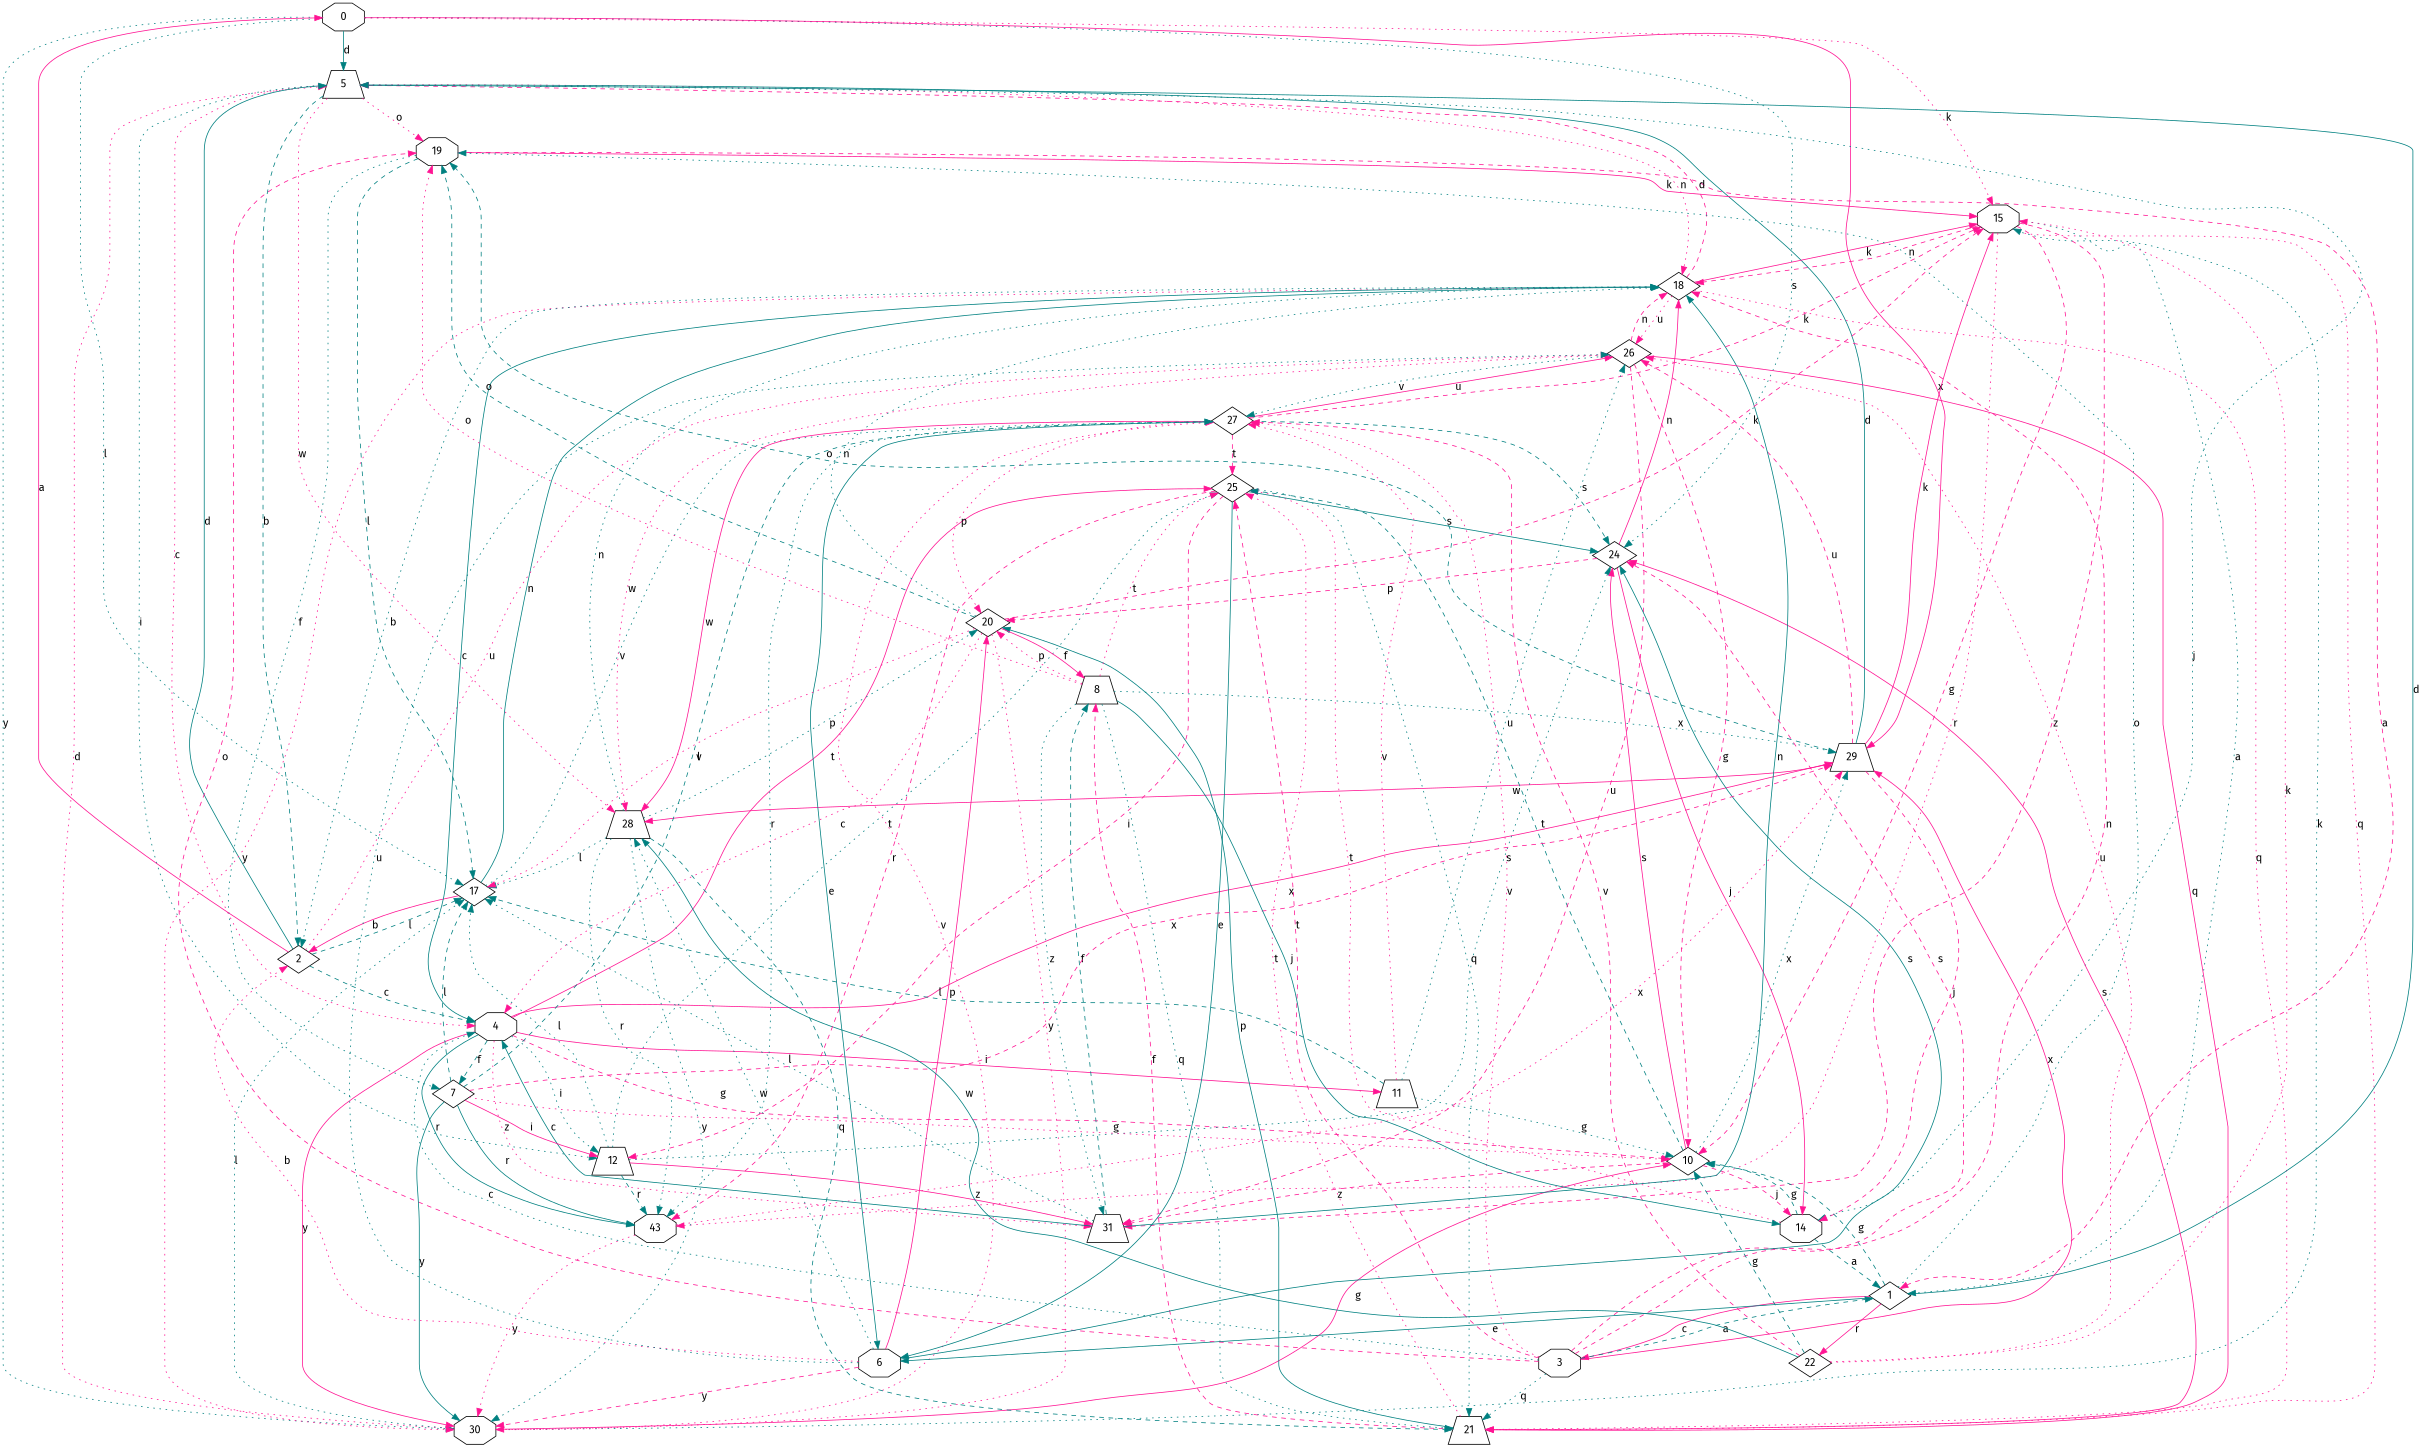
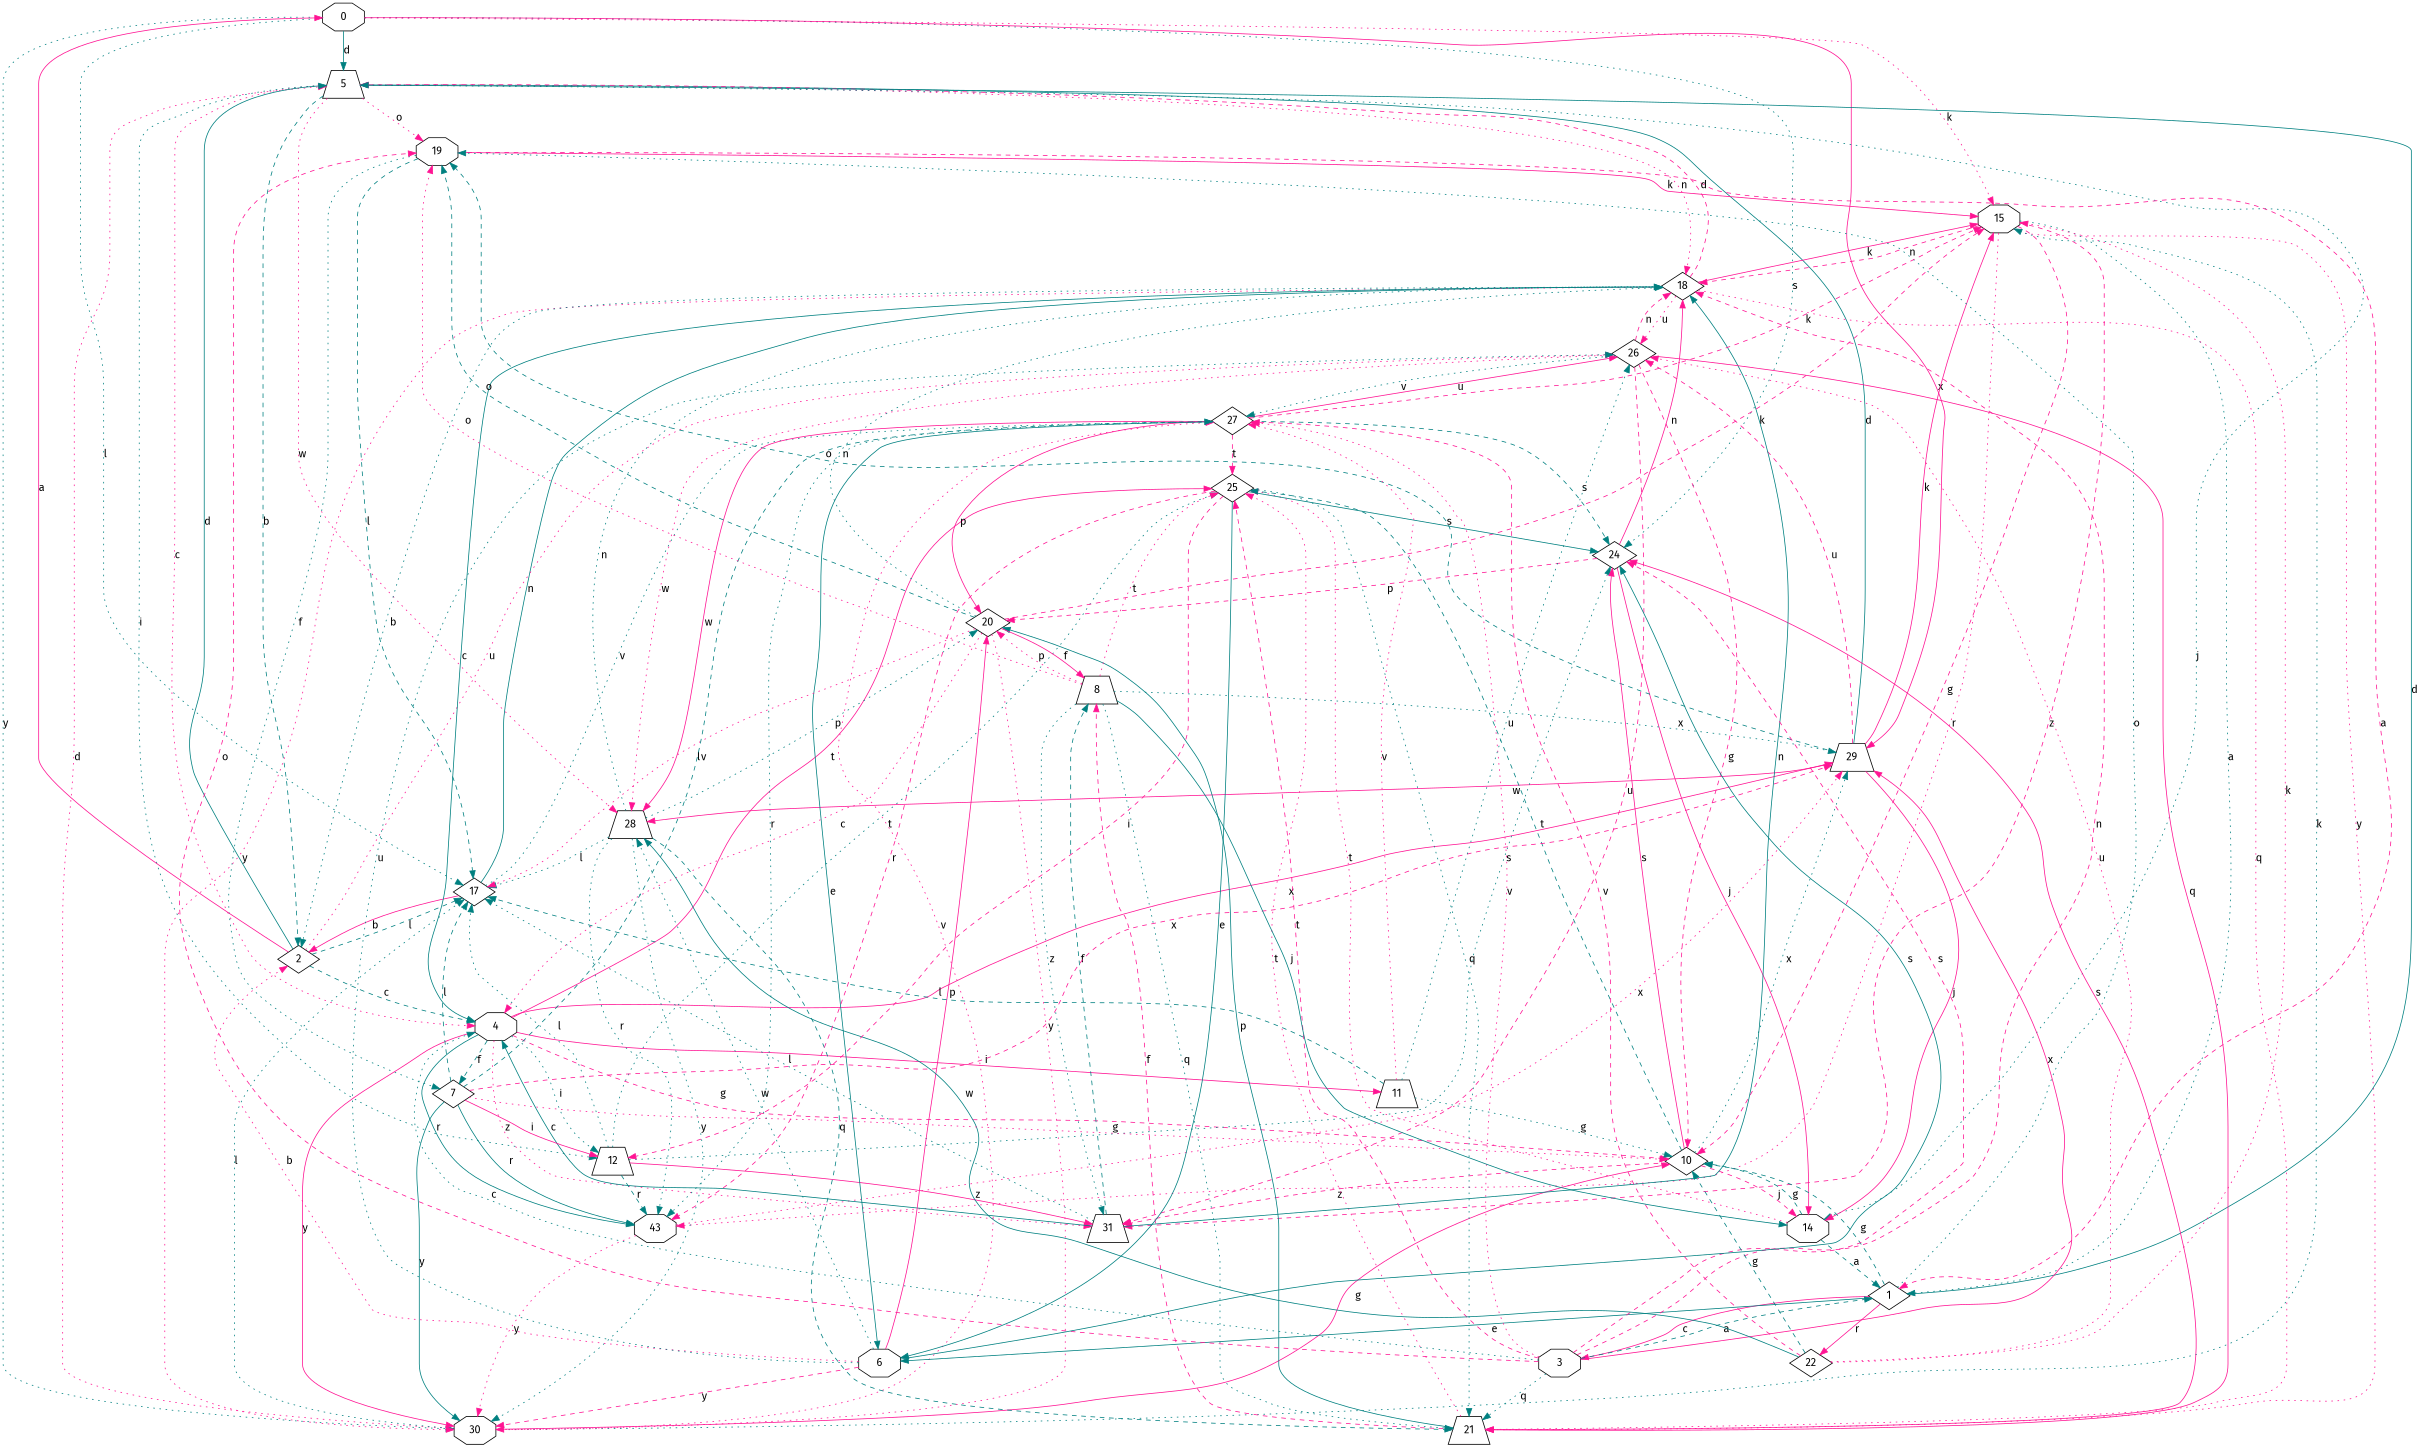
(1030, 460) -> (1030, 460)
(2361, 825) -> (2359, 825)
(1948, 1002) -> (1953, 987)
